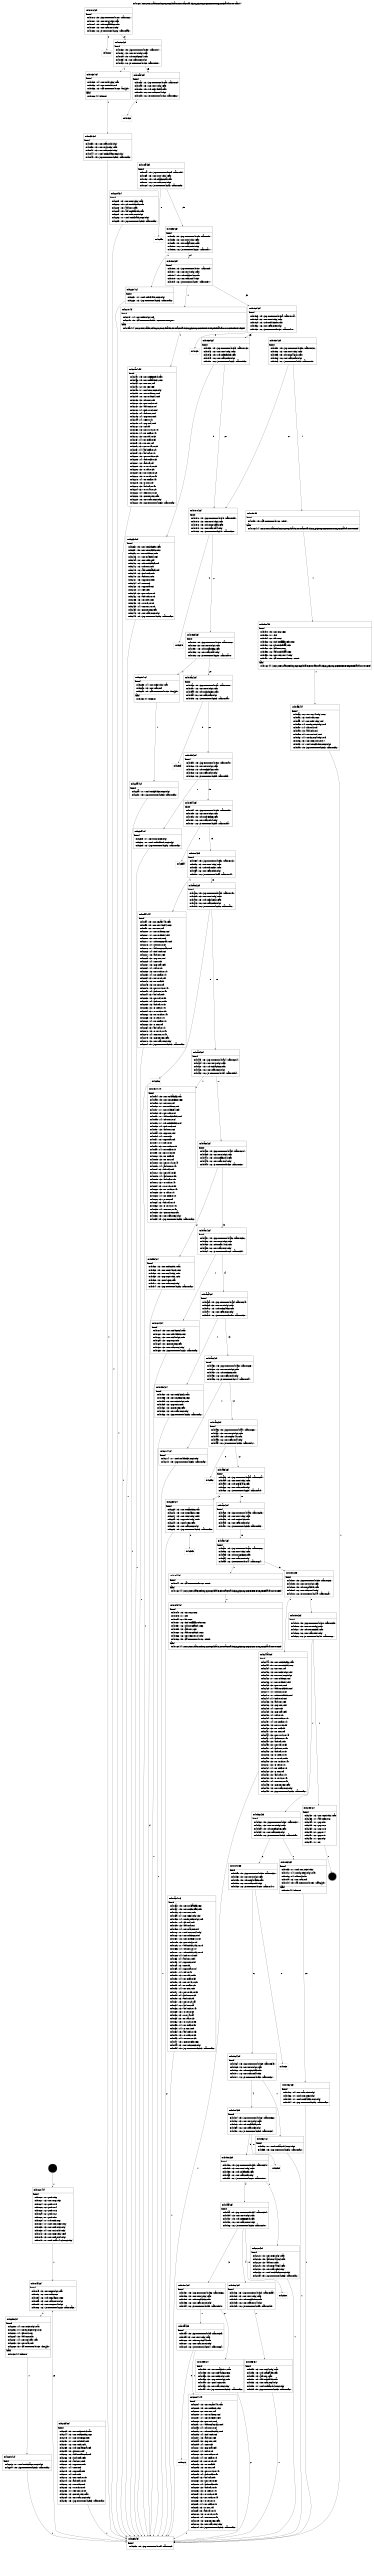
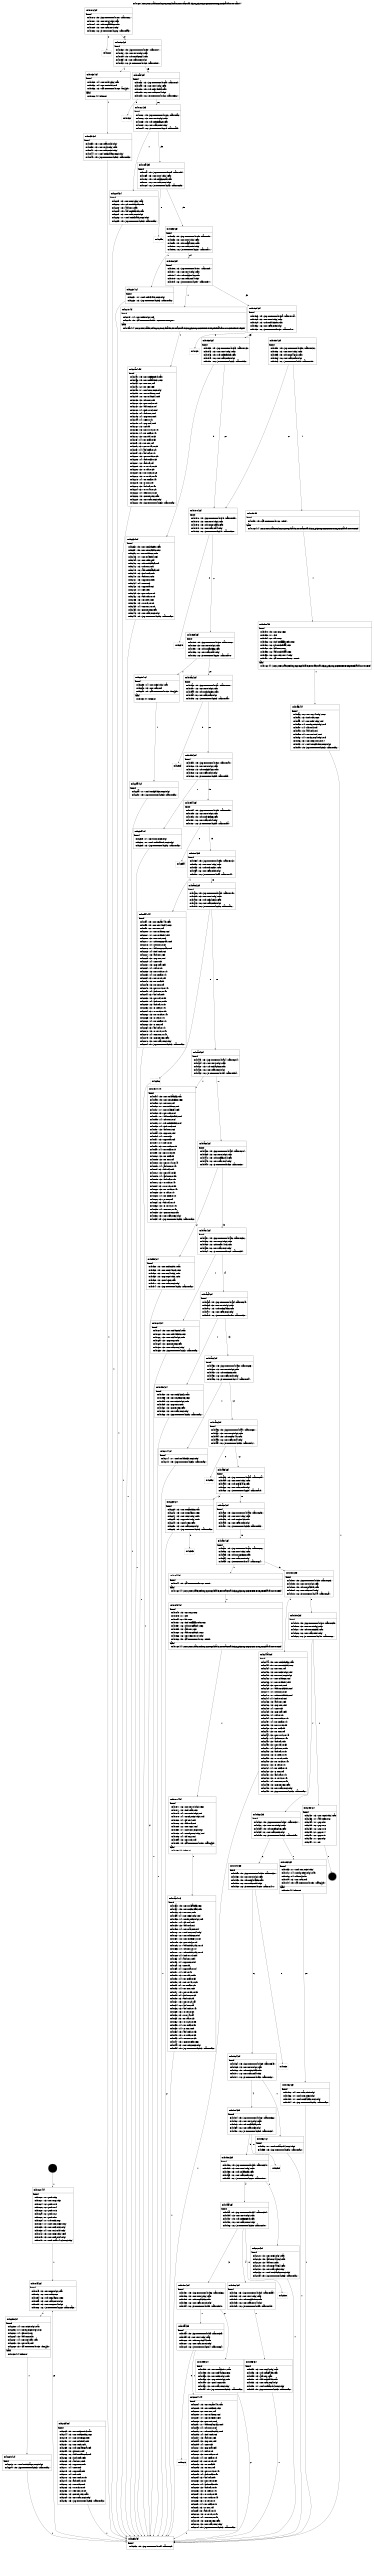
none -> (157, 118)
none -> (192, 1825)
